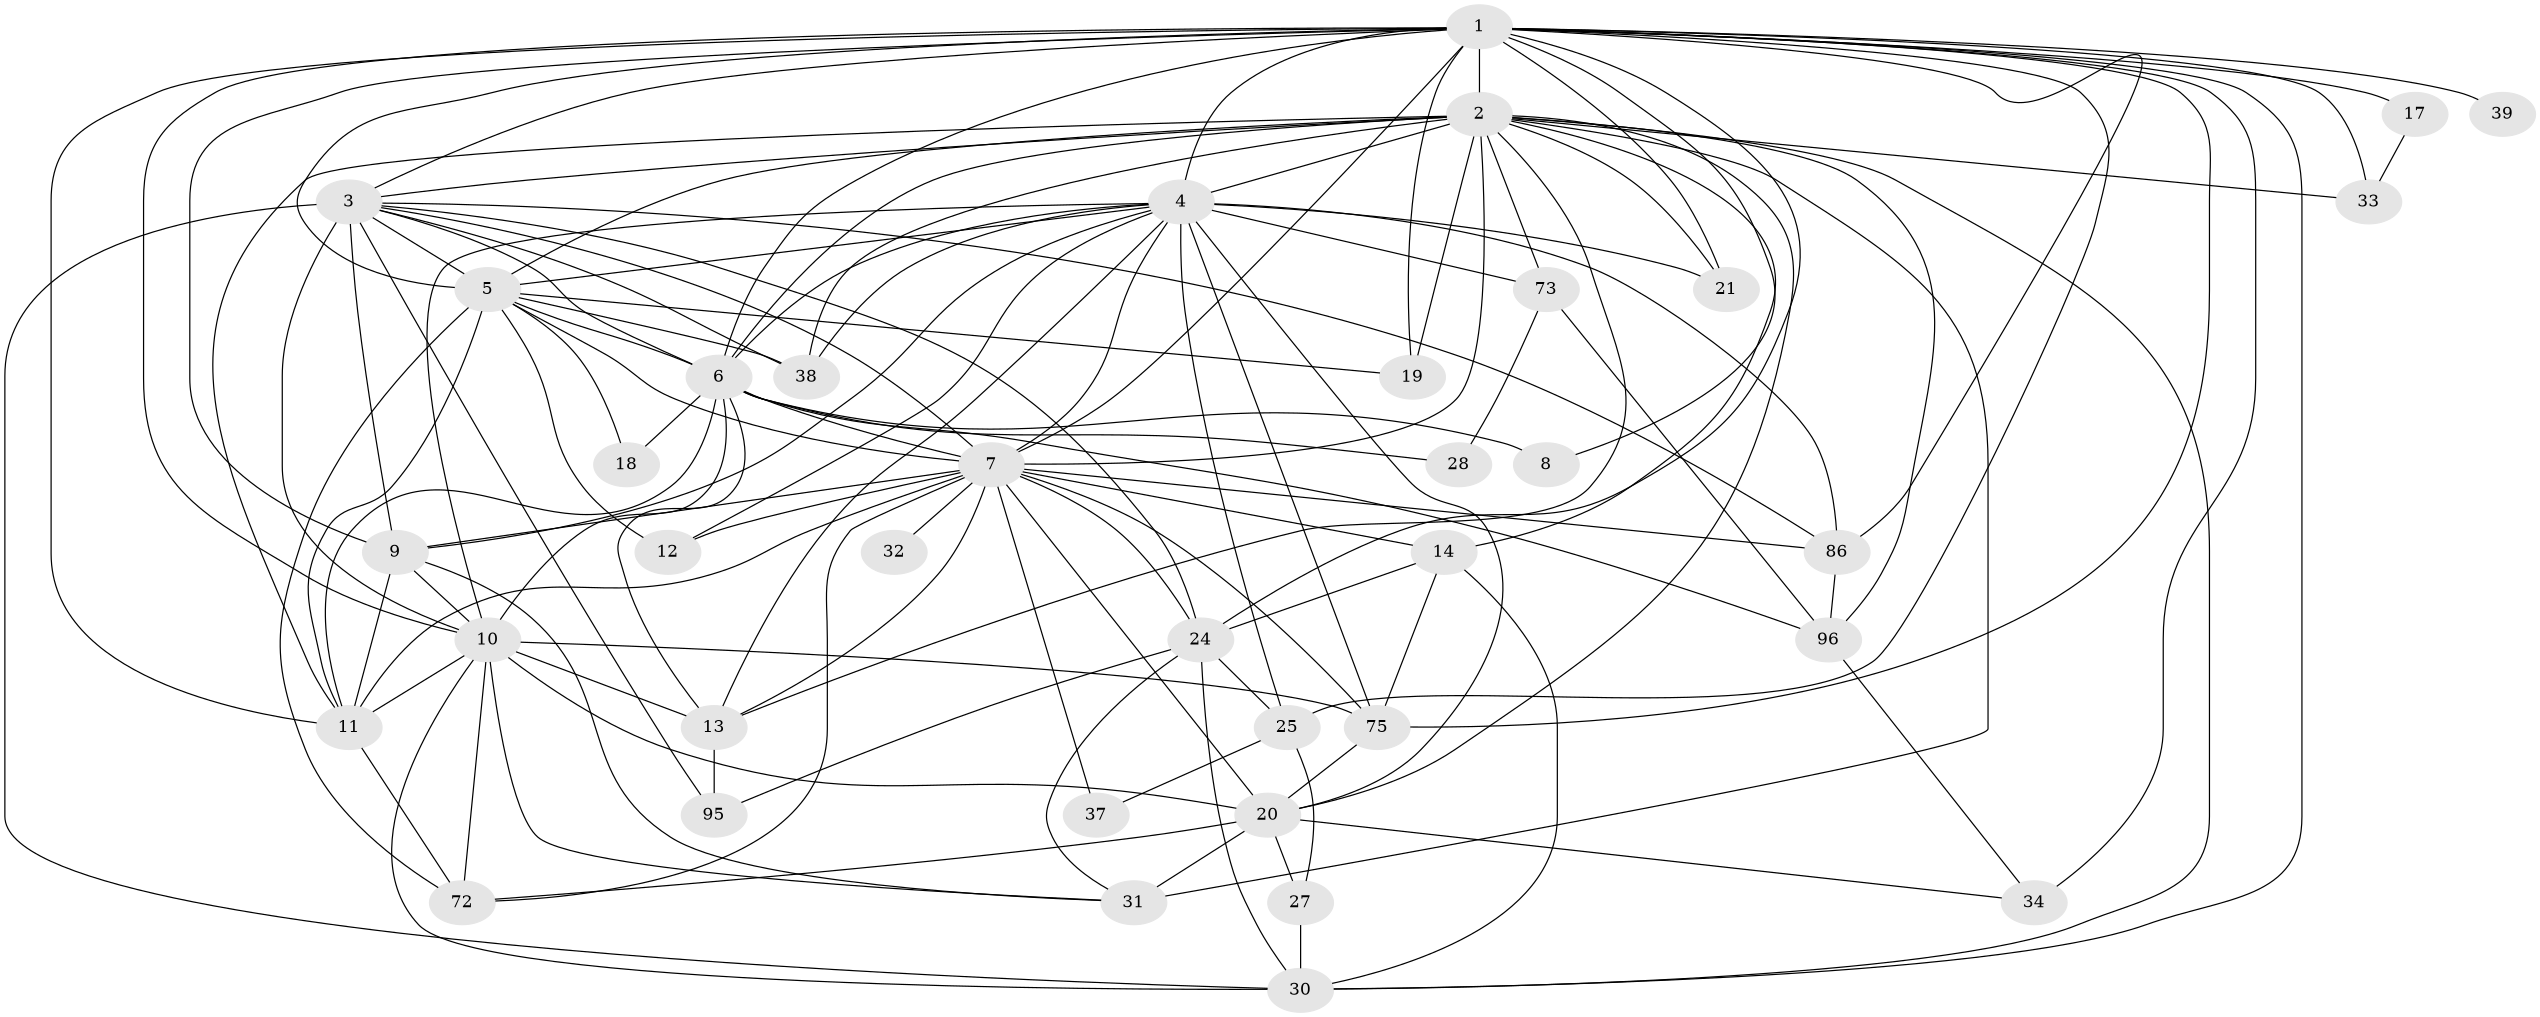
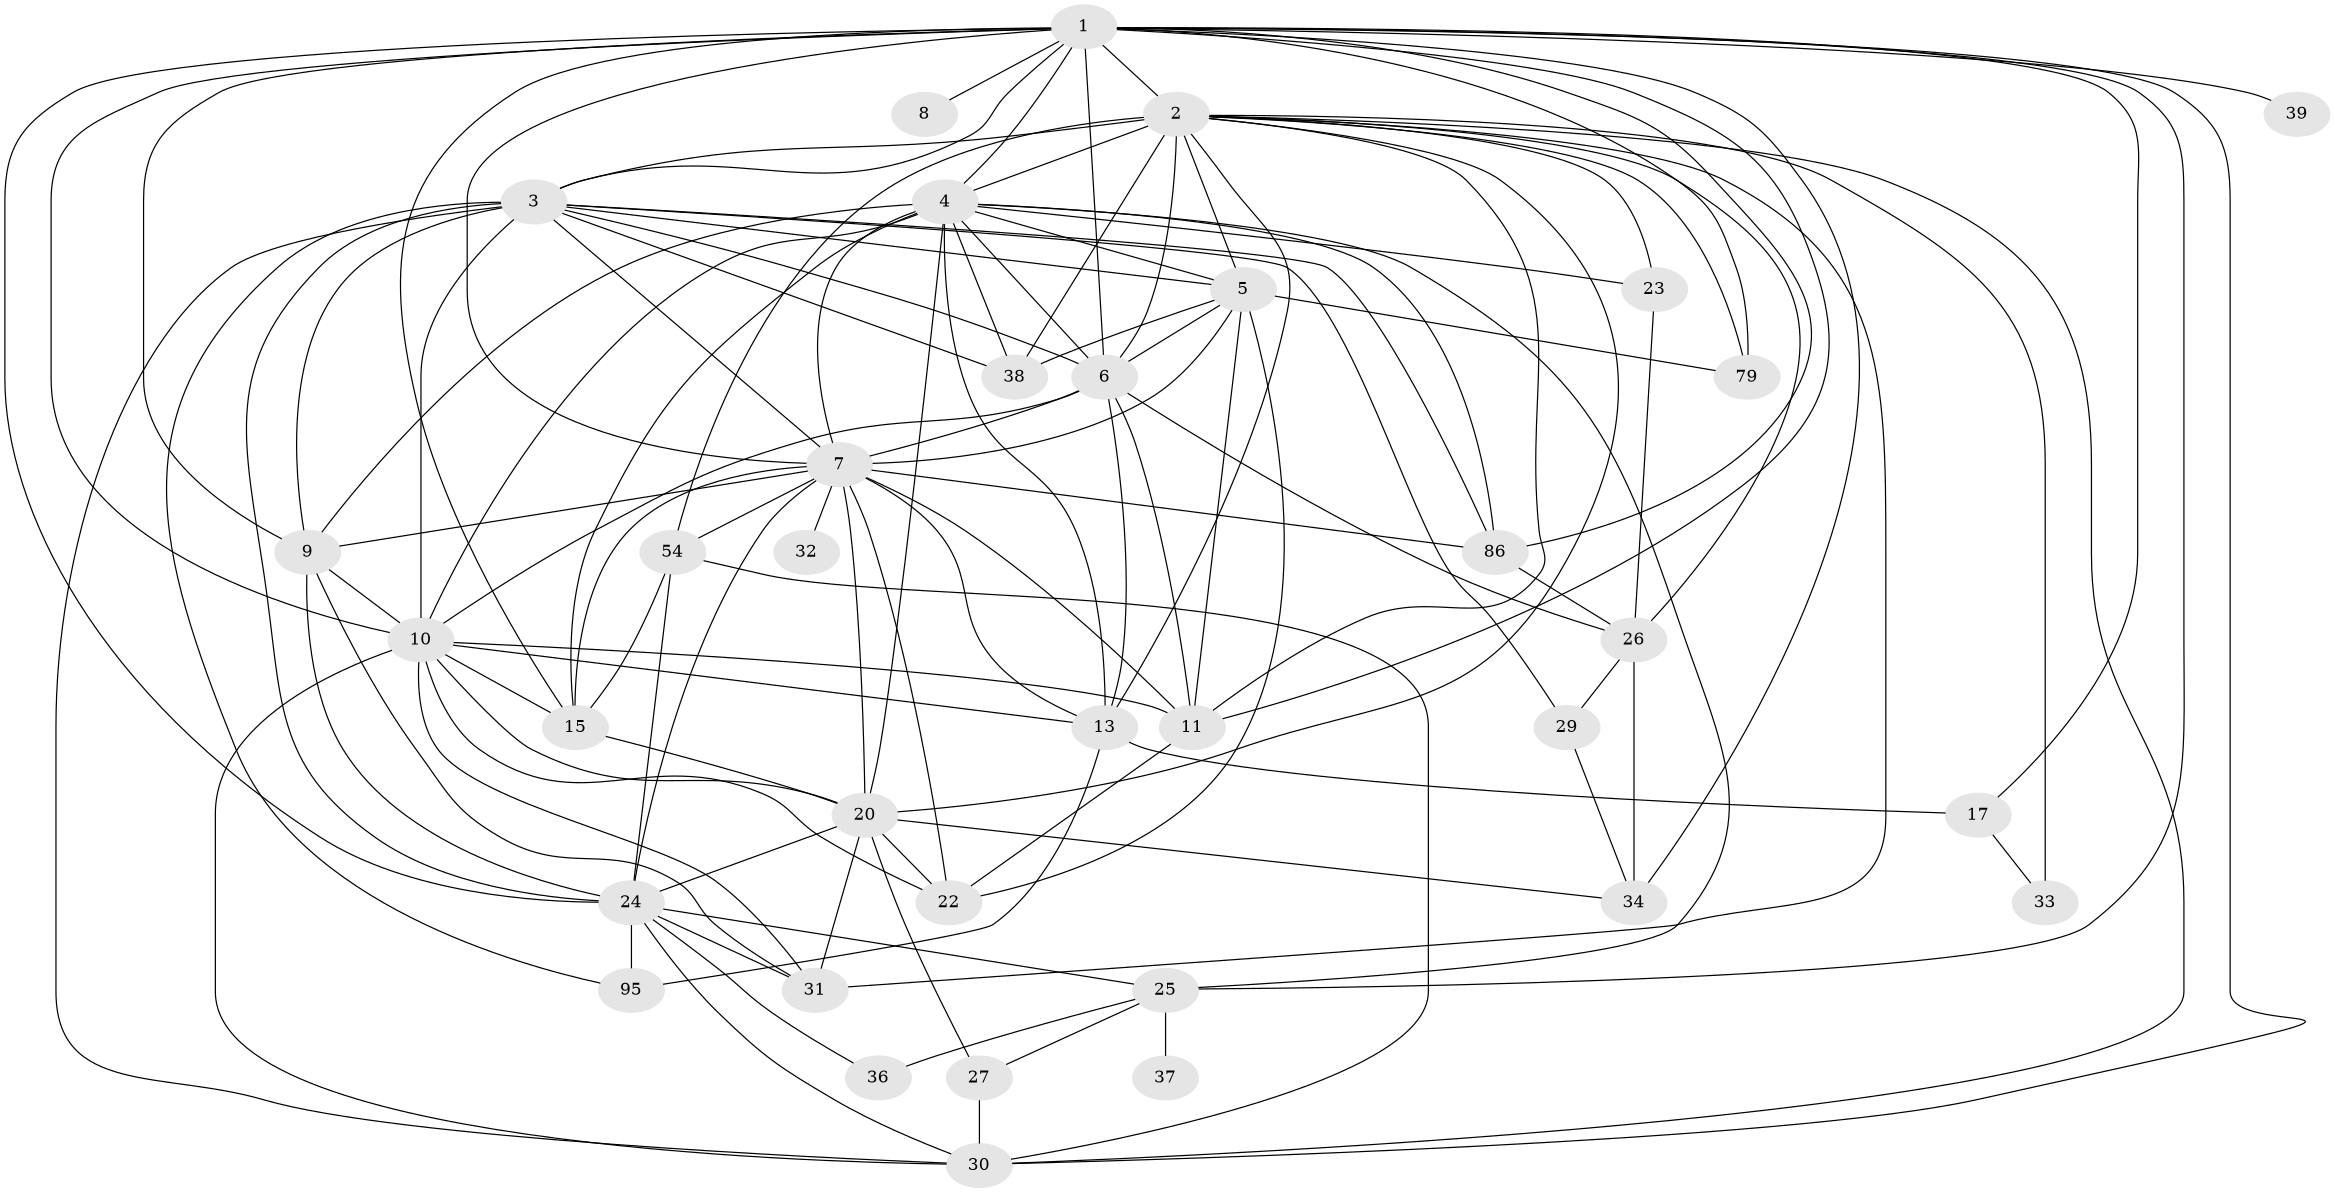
(1968, 46) -> none
(650, 68) -> none
(1546, 290) -> (1655, 290)
(1726, 290) -> none
(1413, 377) -> (1747, 377)
(1133, 421) -> none
(1394, 430) -> none
(627, 465) -> none
(1459, 465) -> none
(668, 552) -> none
(1444, 552) -> (673, 552)
(372, 640) -> (383, 796)
(1044, 640) -> none
(1829, 640) -> (1634, 640)
(1377, 728) -> (575, 728)
none -> (1567, 728)
none -> (1535, 794)
none -> (748, 859)
(462, 903) -> (949, 903)
none -> (878, 1078)
